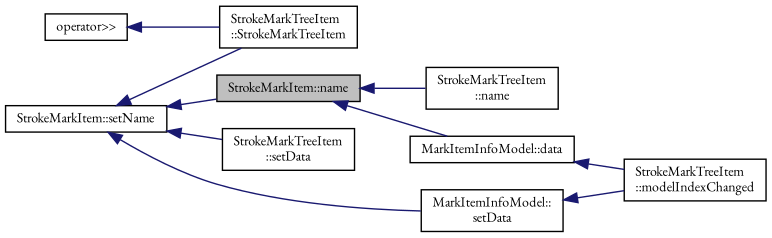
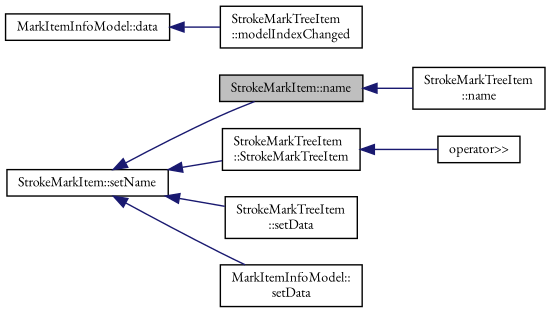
(181, 27) -> (406, 149)
(397, 121) -> none
(601, 194) -> none
